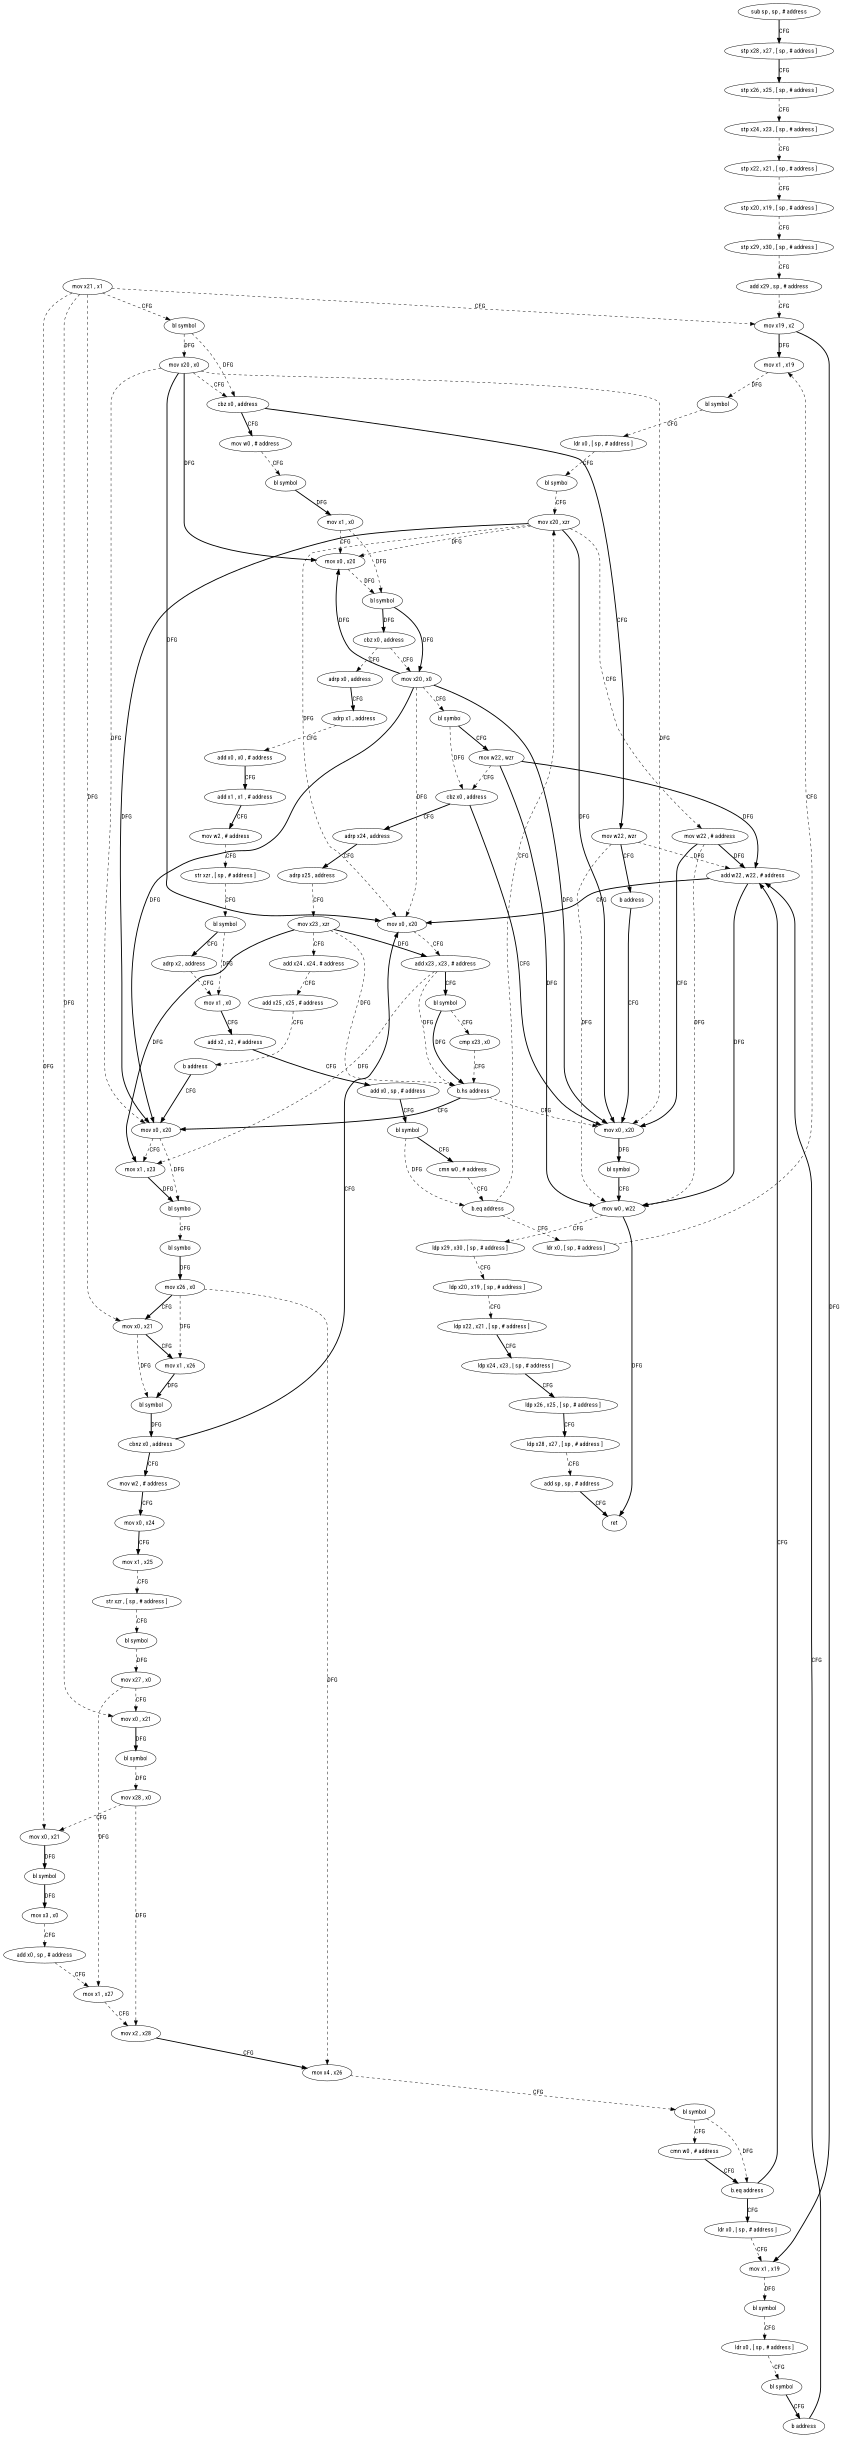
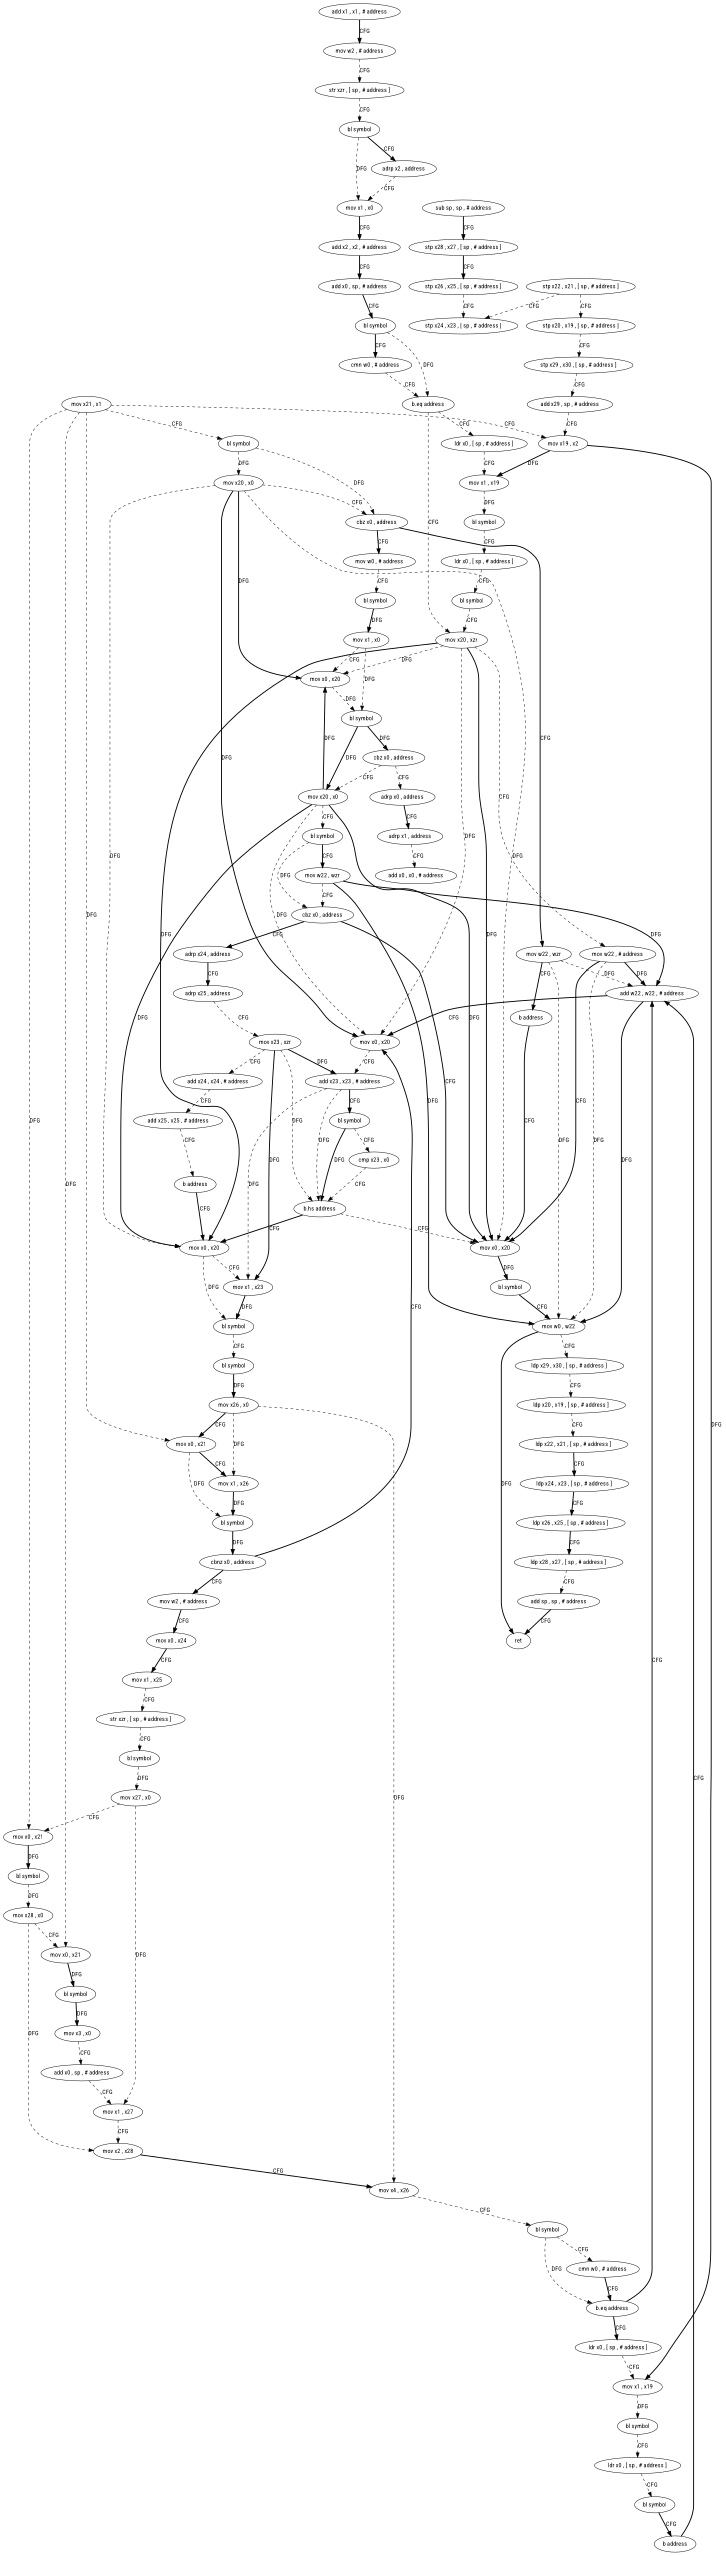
(779, 147) -> (524, 306)
(245, 775) -> none
